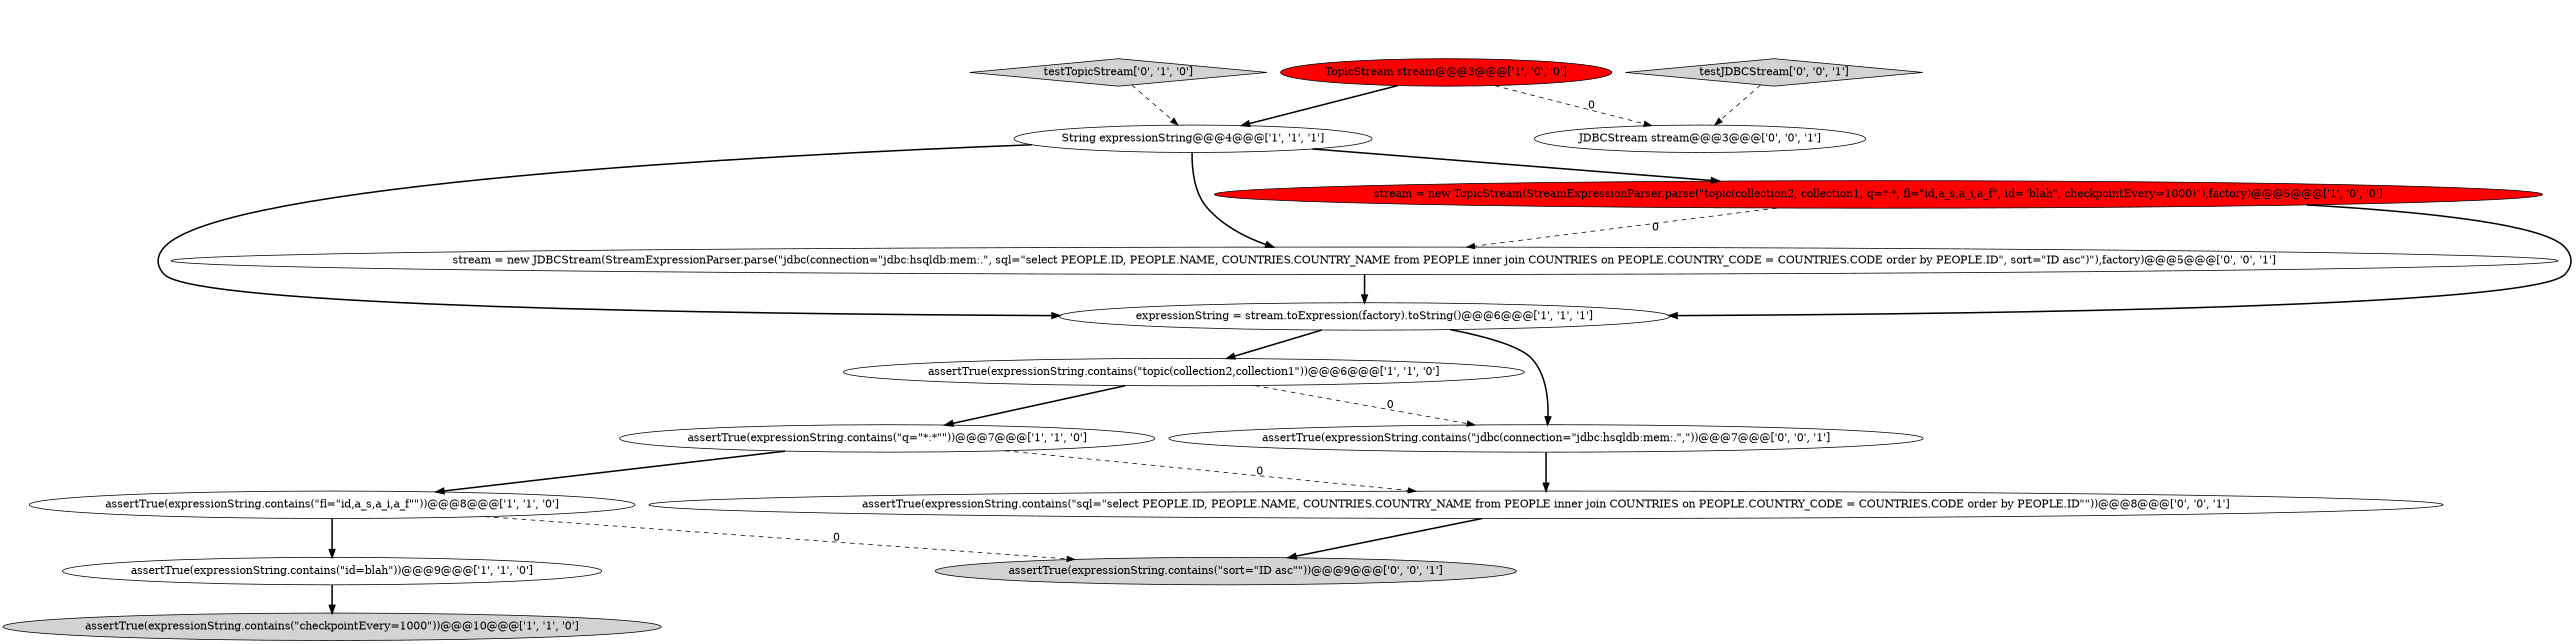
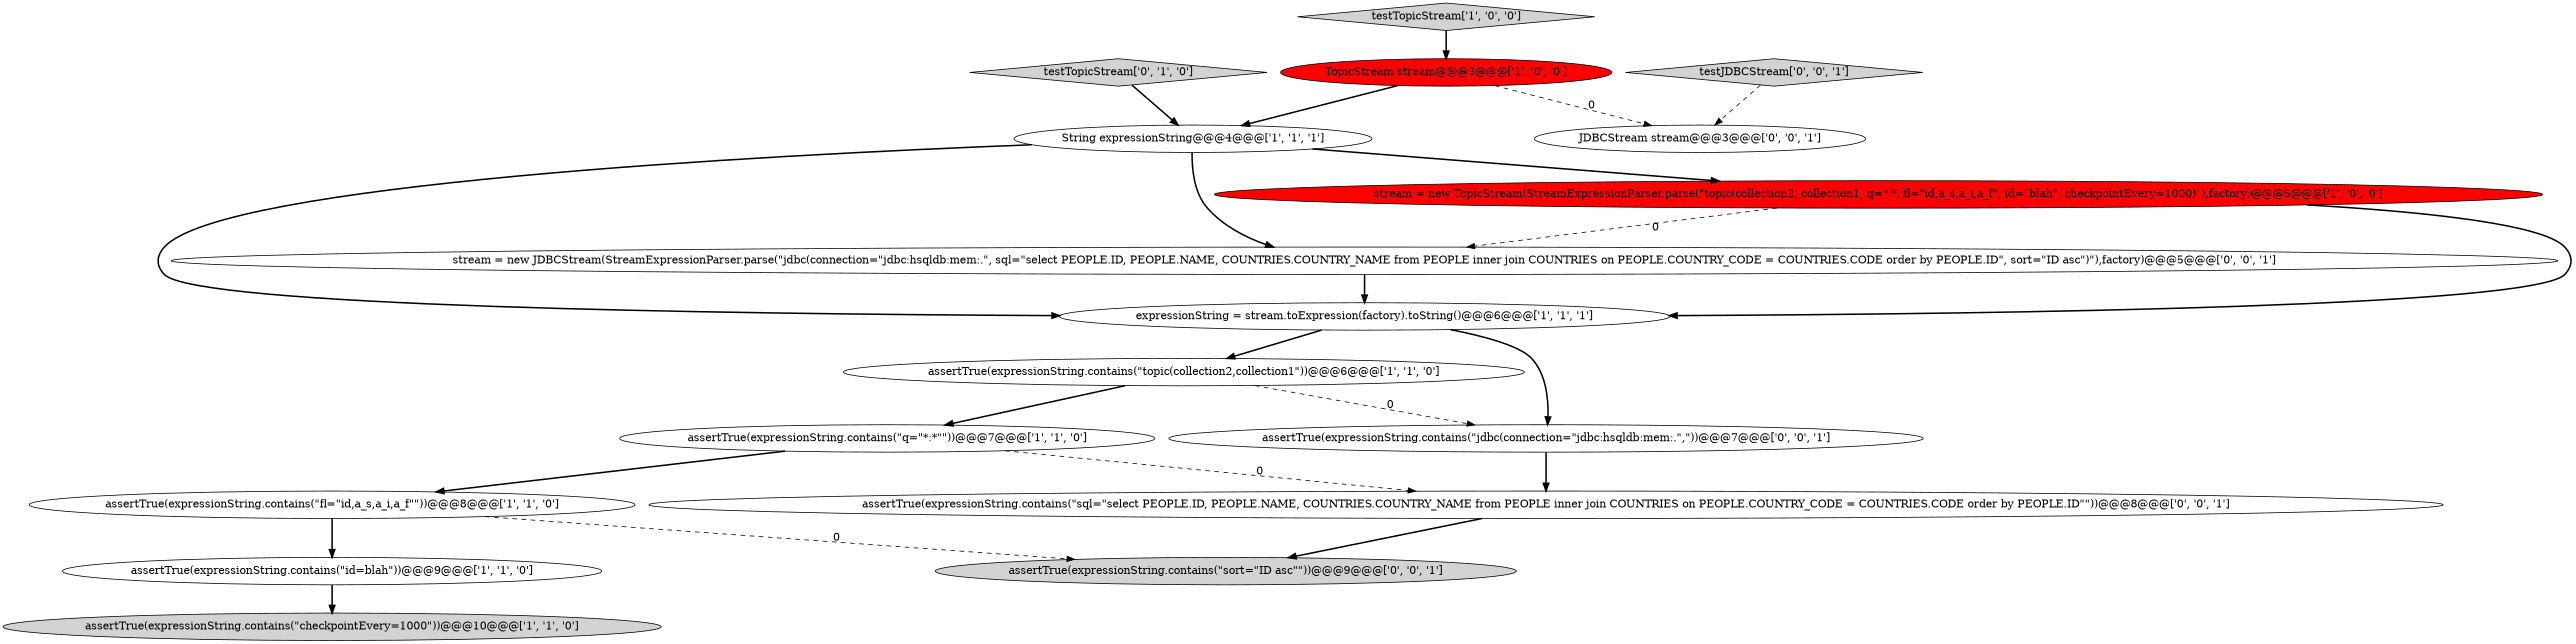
none -> (1446, 17)
(1152, 102) -> (1152, 102)
